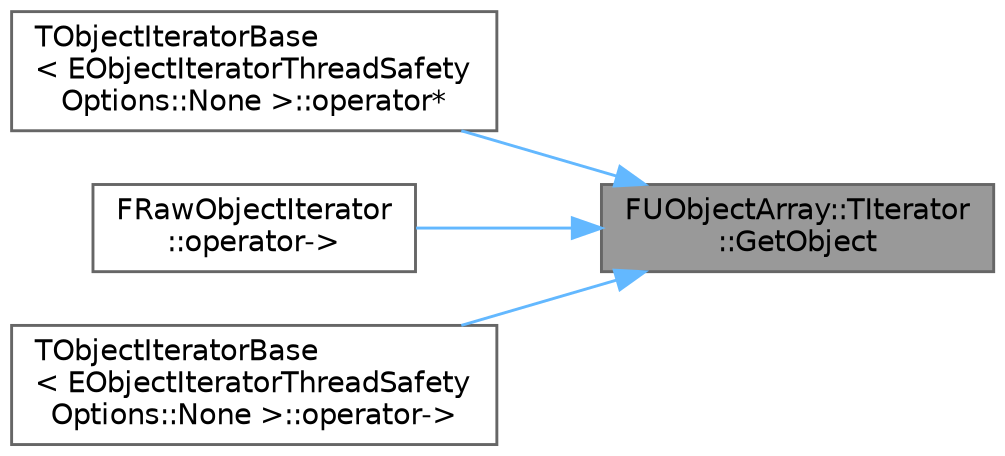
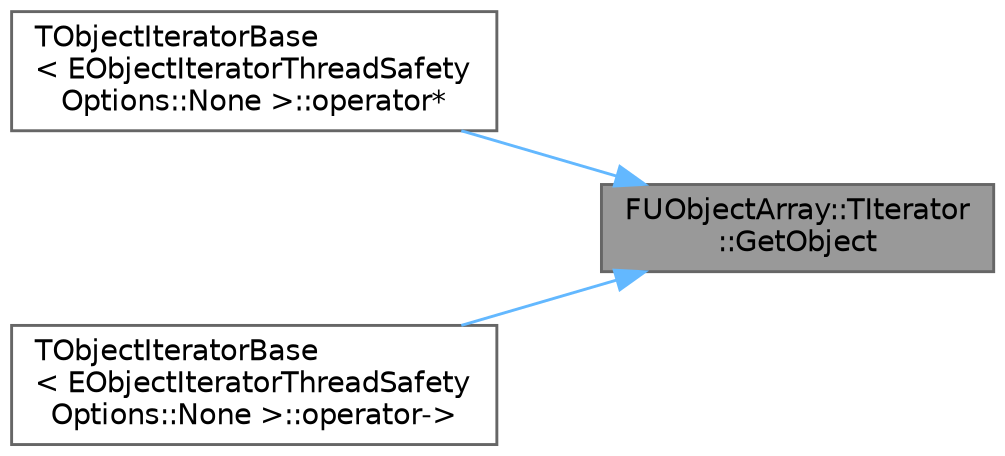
(254, 228) -> none
